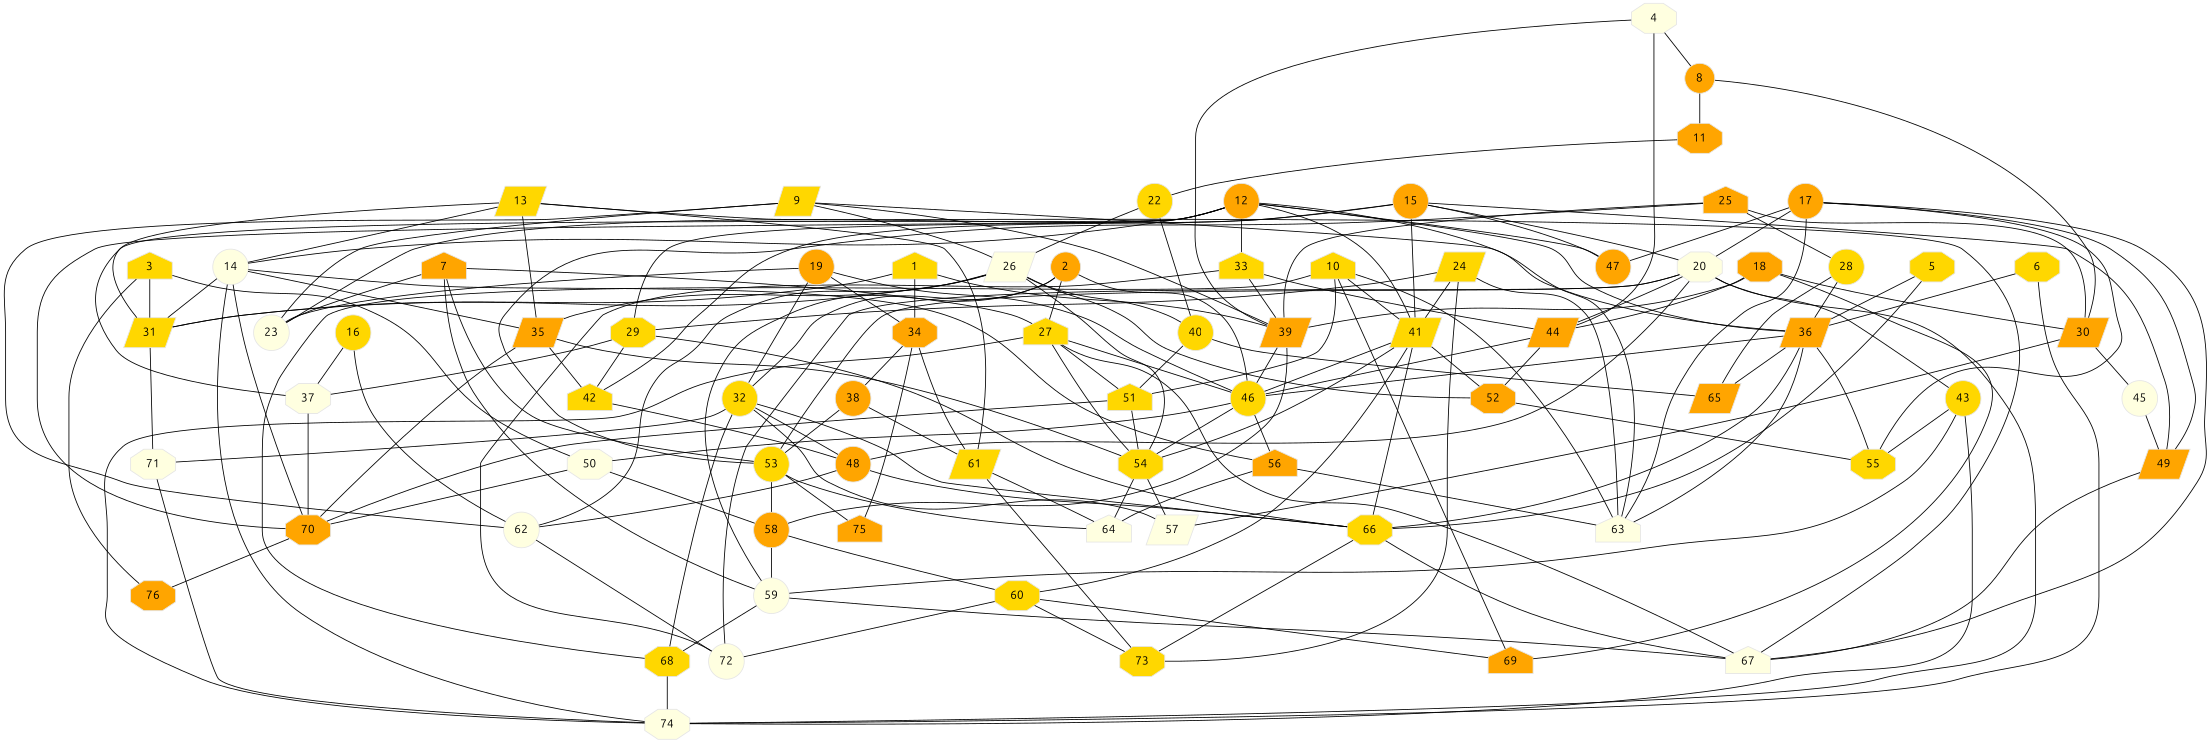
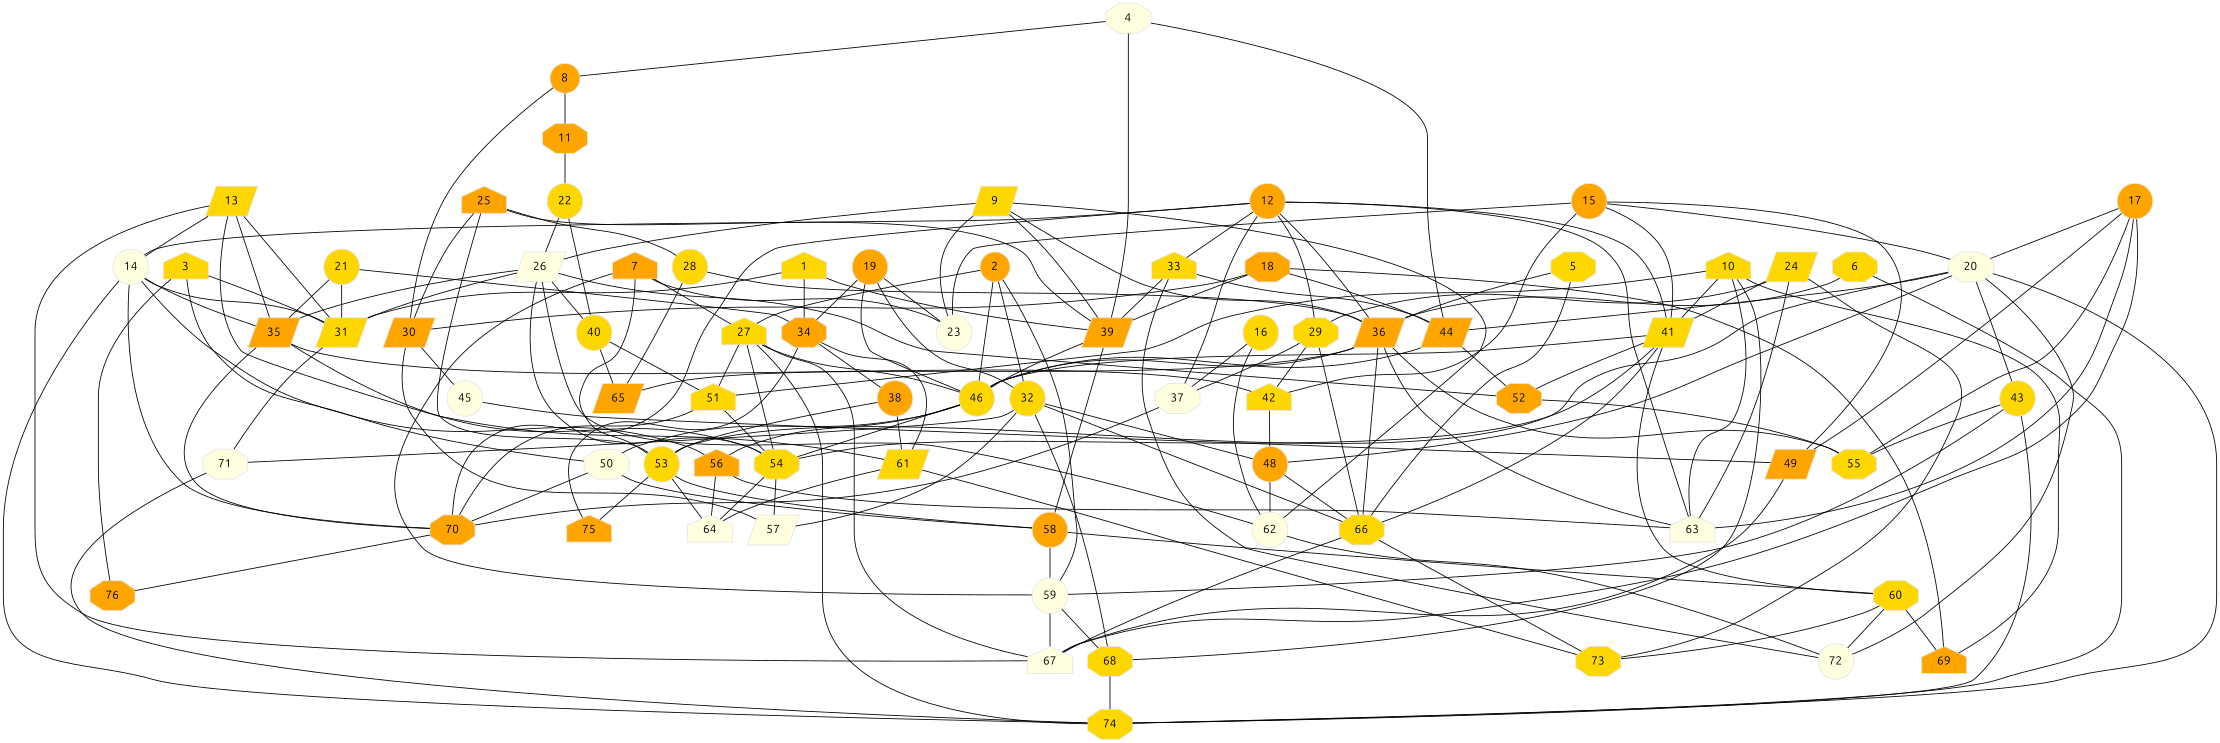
none -> (342, 267)
(1613, 267) -> none
(667, 724) -> (1110, 724)
